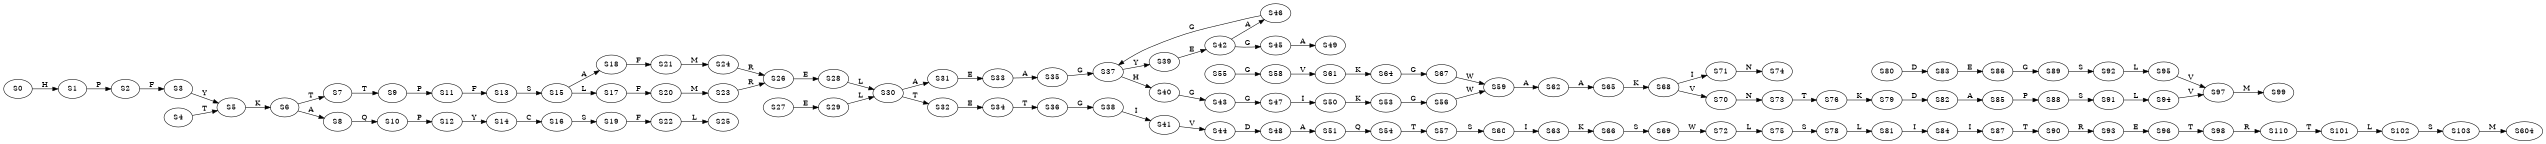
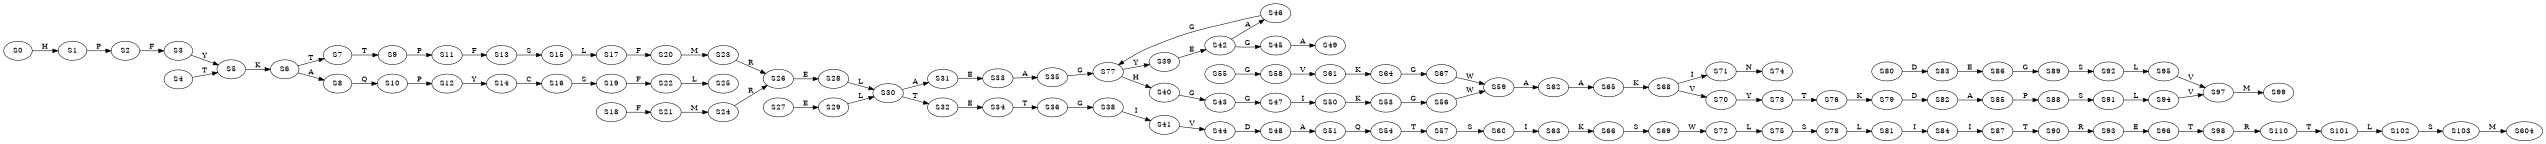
(1108, 72) -> (1108, 72)
(582, 80) -> none
(1749, 96) -> (1749, 96)
